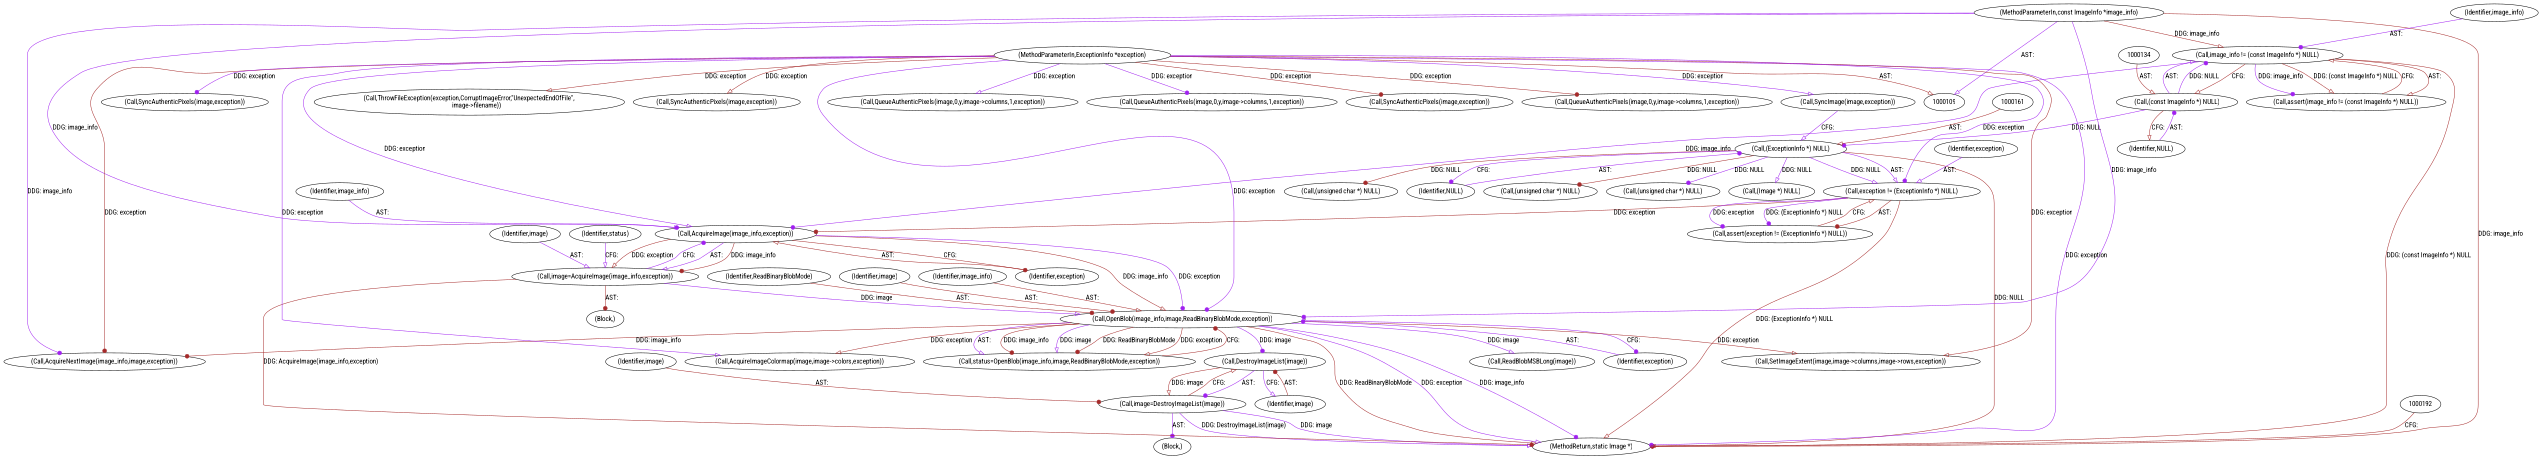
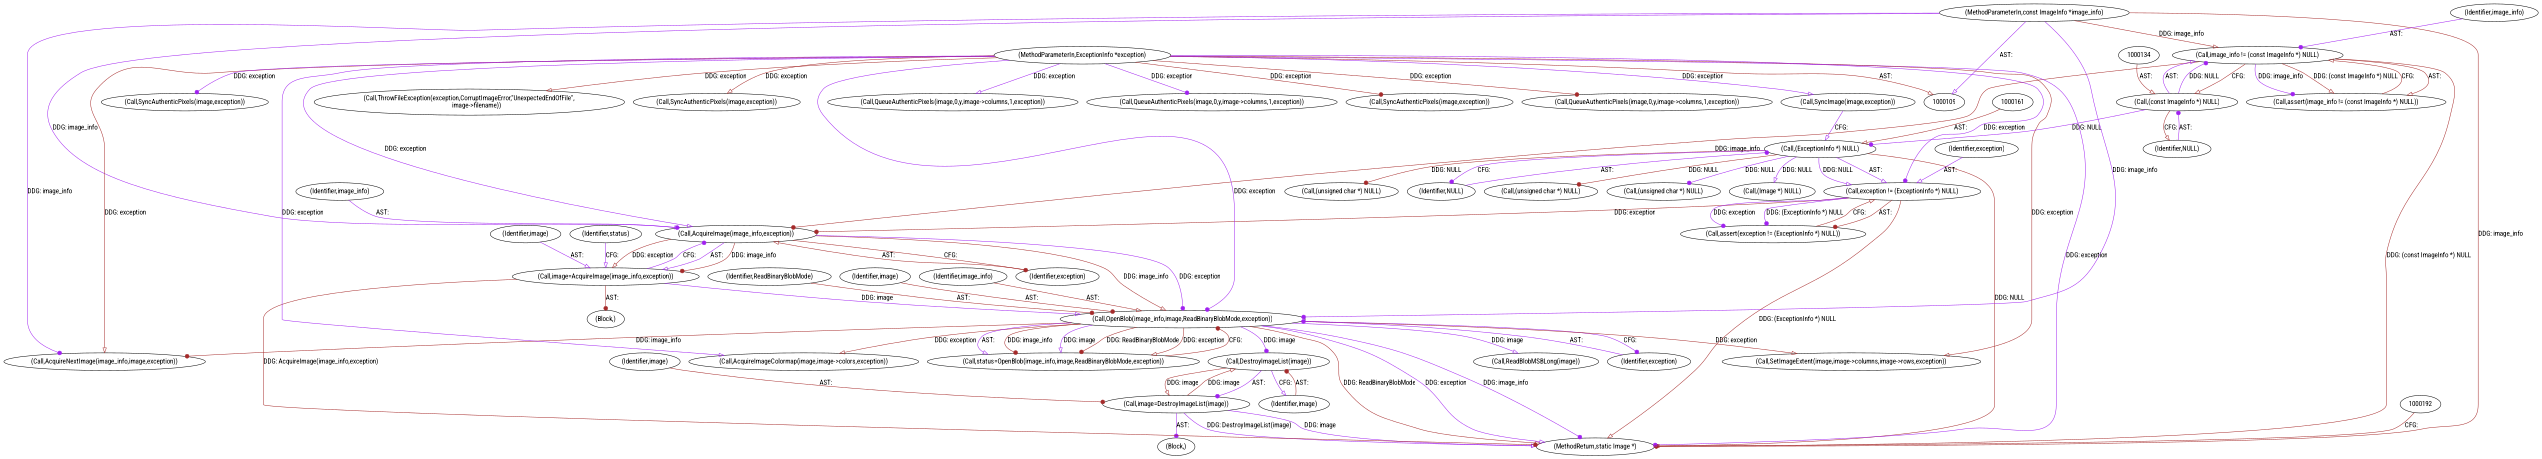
(206, 73) -> (206, 73)
(1505, 156) -> (1540, 154)
(1220, 383) -> (1224, 383)
